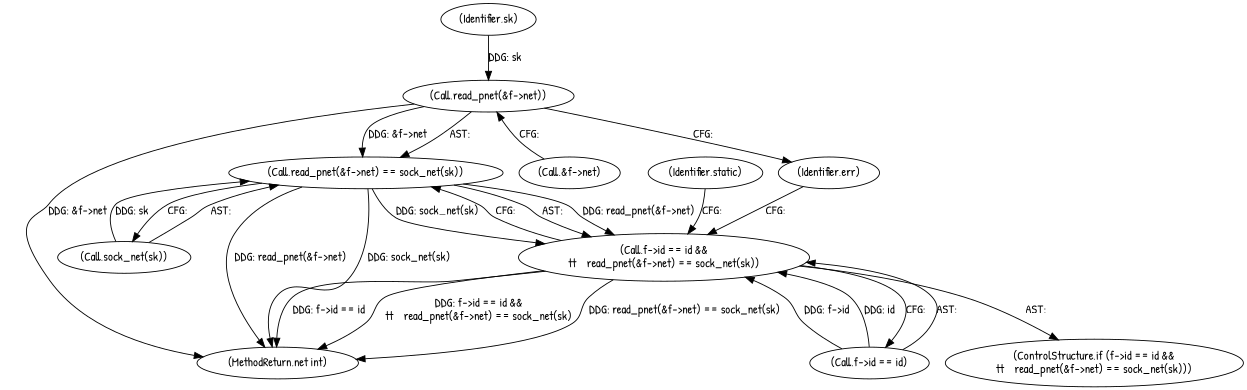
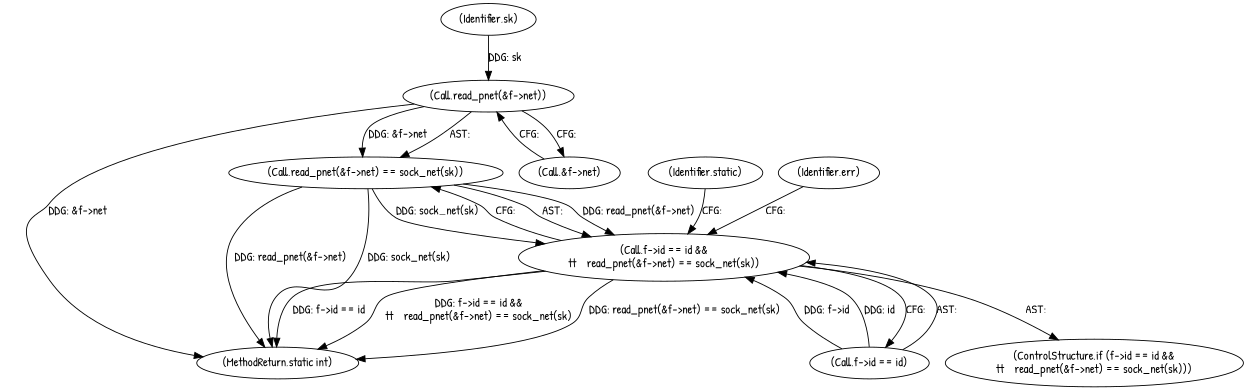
(664, 133) -> (544, 126)
(124, 257) -> none
(278, 363) -> (278, 363)
